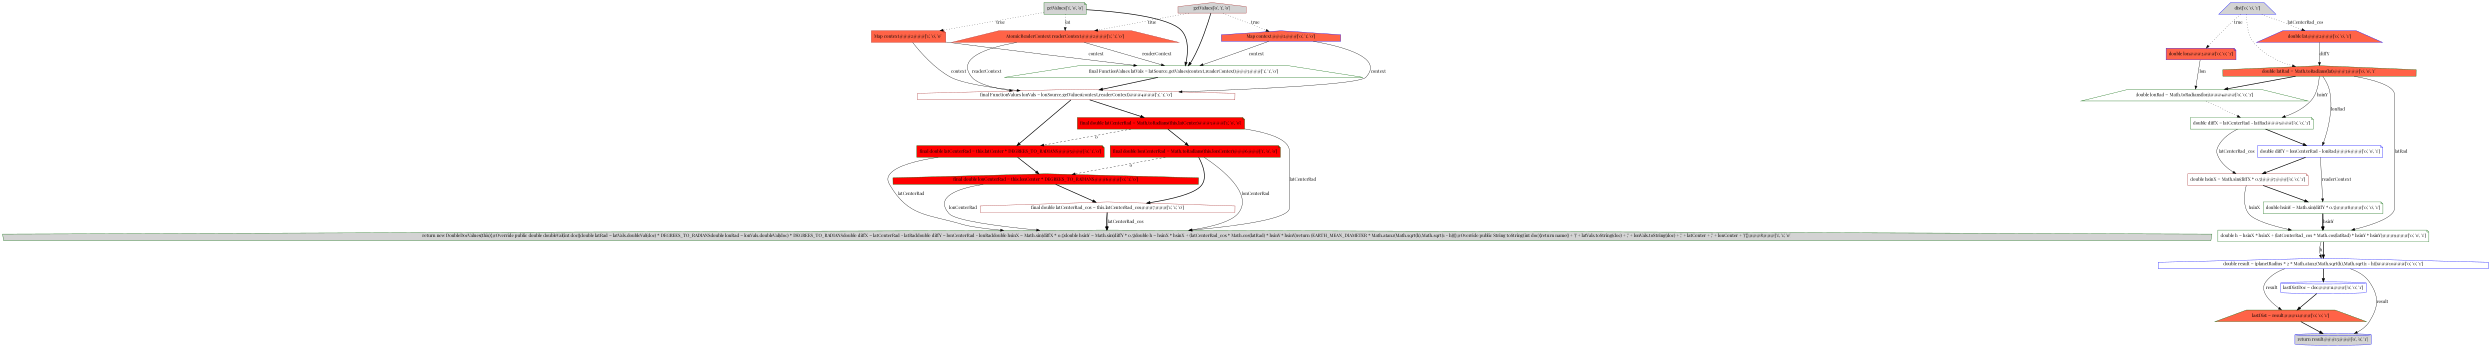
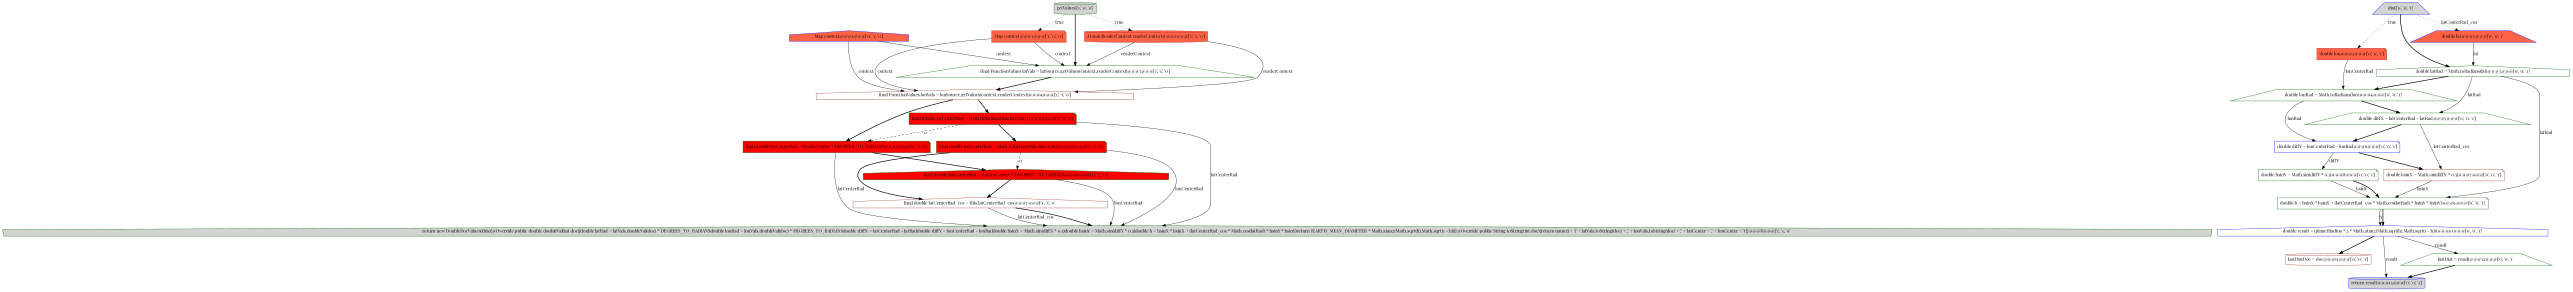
(1065, 8) -> (1075, 8)
(1212, 8) -> none
(1068, 22) -> (1119, 22)
(1065, 37) -> (1146, 37)
(2259, 48) -> (2413, 48)
(2201, 54) -> (2352, 54)
(2324, 54) -> (2476, 54)
(2203, 72) -> (2359, 72)
(2319, 72) -> (2473, 72)
(2322, 95) -> (2474, 95)
(2222, 109) -> (2379, 106)
(2331, 109) -> (2286, 124)
(2252, 123) -> (2418, 119)
(2336, 180) -> (2334, 161)
(2284, 193) -> none
(2323, 288) -> (2328, 260)
(2308, 301) -> none
(2291, 316) -> (2476, 260)
